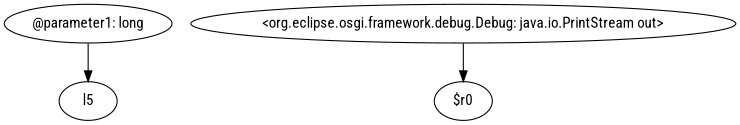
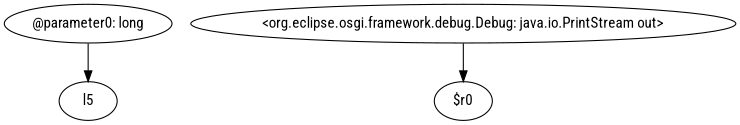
(88, 24) -> (88, 24)
